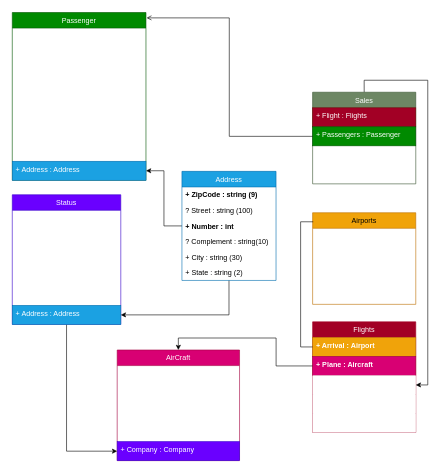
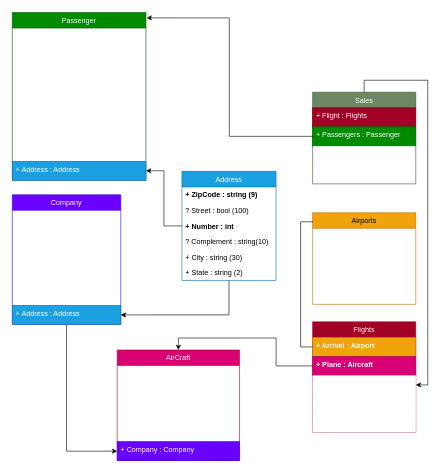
(151, 18) -> (152, 18)
(66, 203) -> (66, 203)
(226, 211) -> (222, 211)
